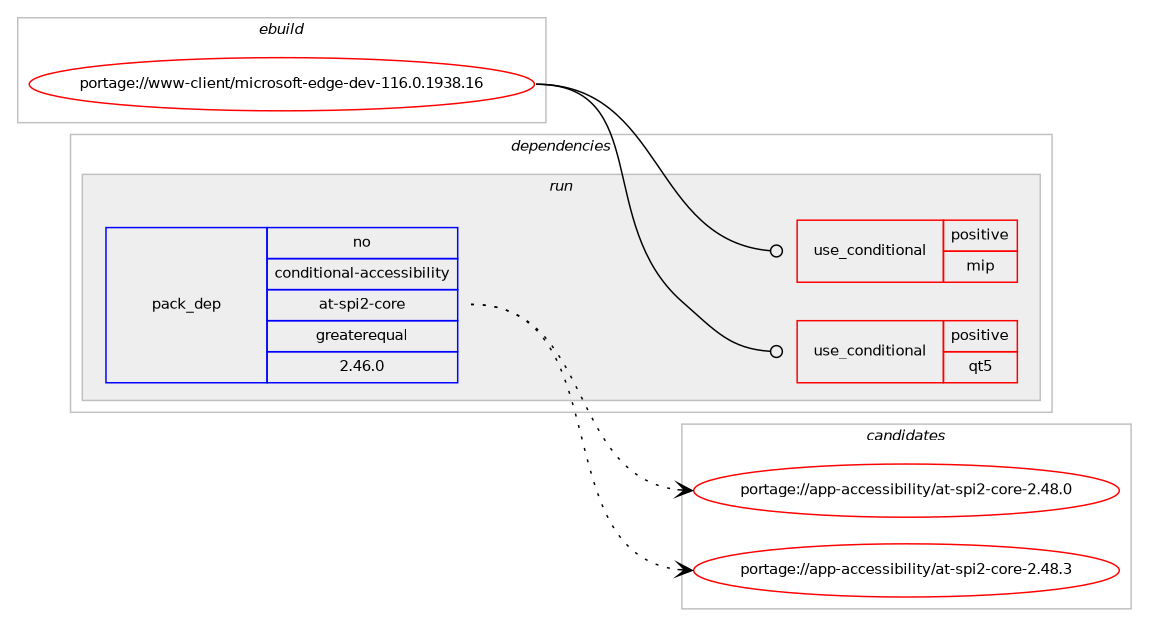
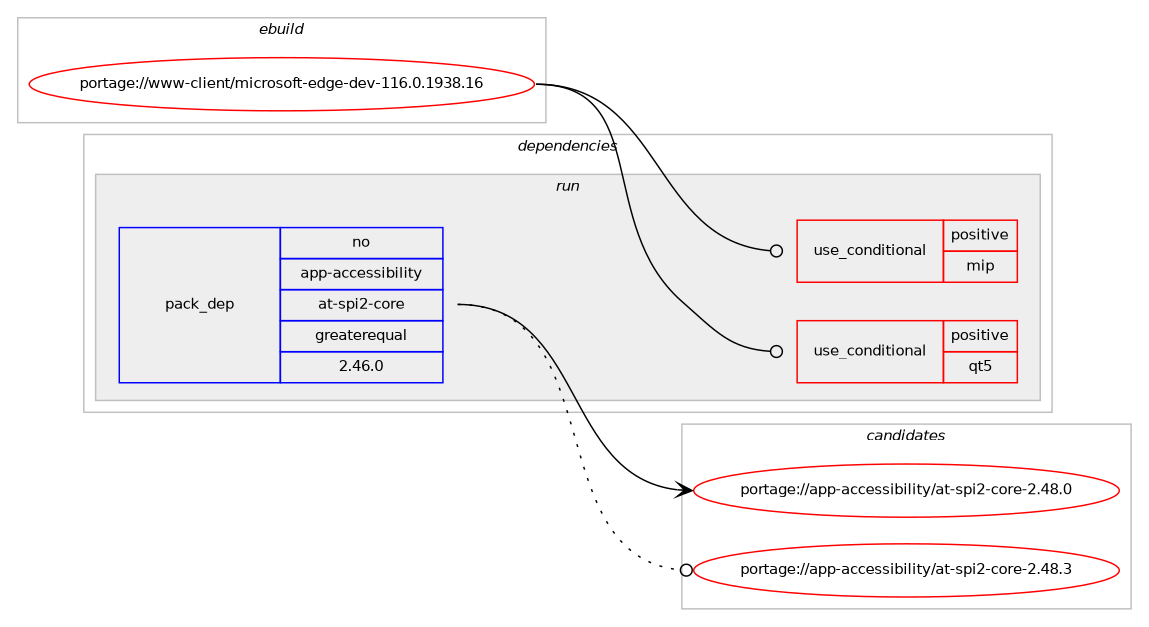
(362, 273) -> (362, 273)
(578, 391) -> (571, 391)
(580, 430) -> (573, 432)
